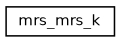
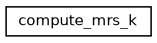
(60, 21) -> (79, 21)
